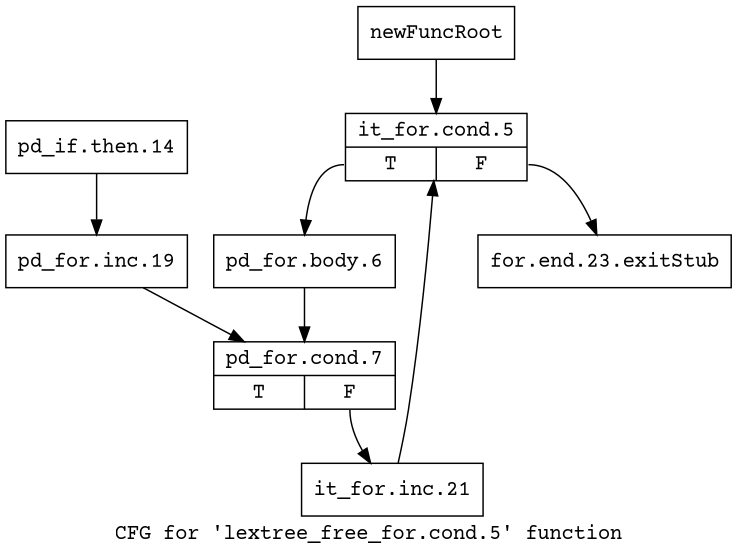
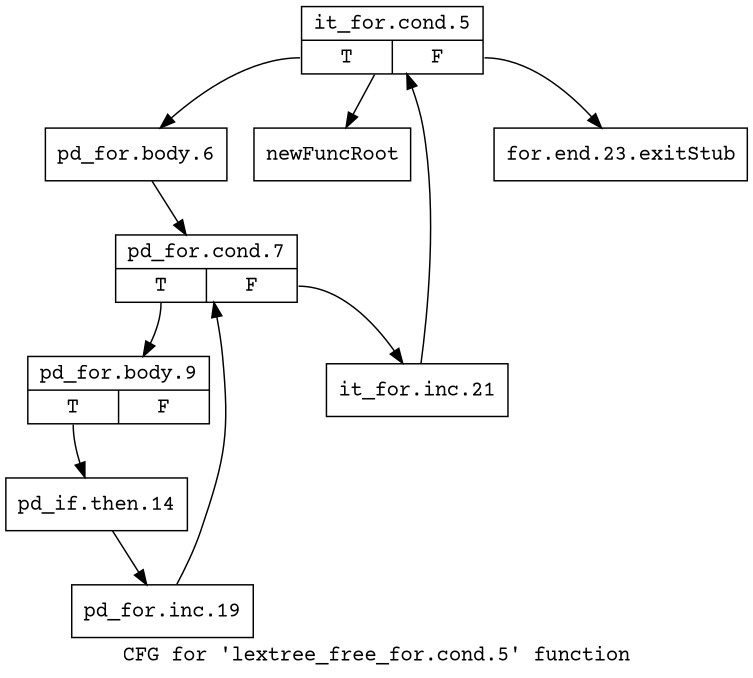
(436, 79) -> (364, 95)
none -> (119, 390)
